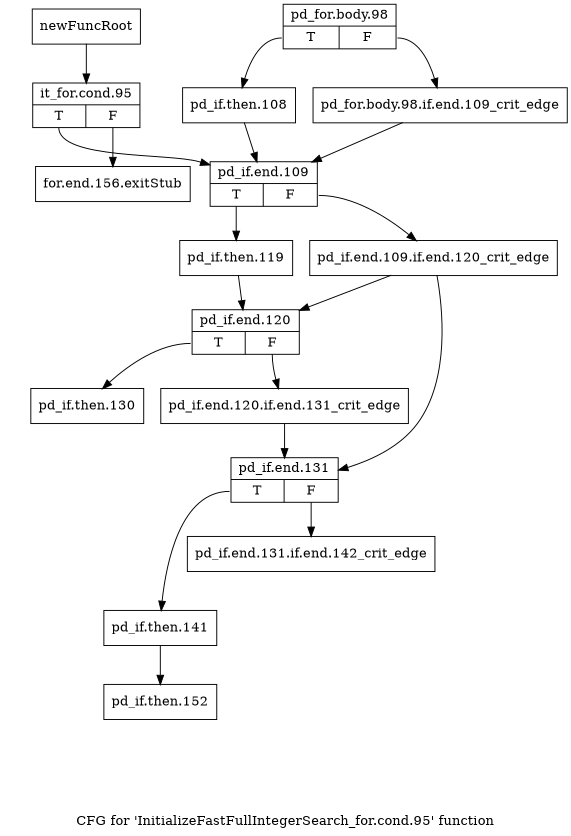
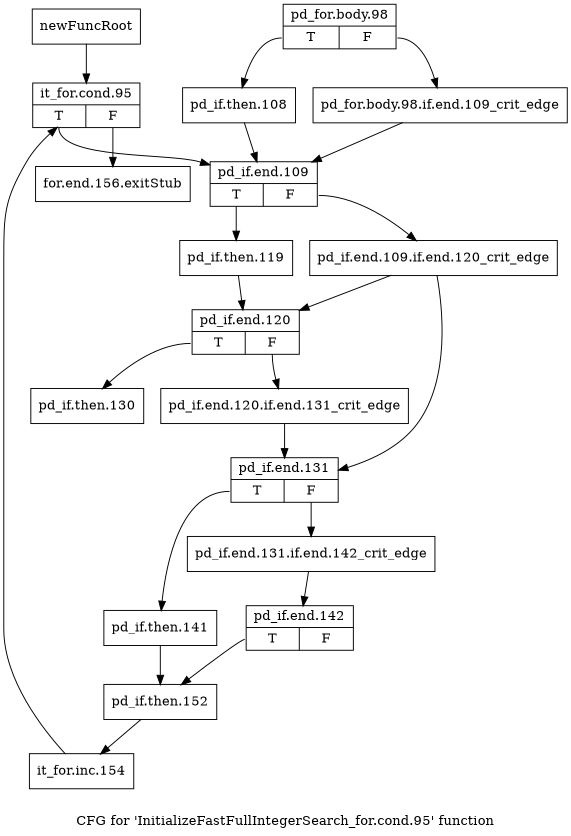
none -> (300, 628)
none -> (82, 771)
